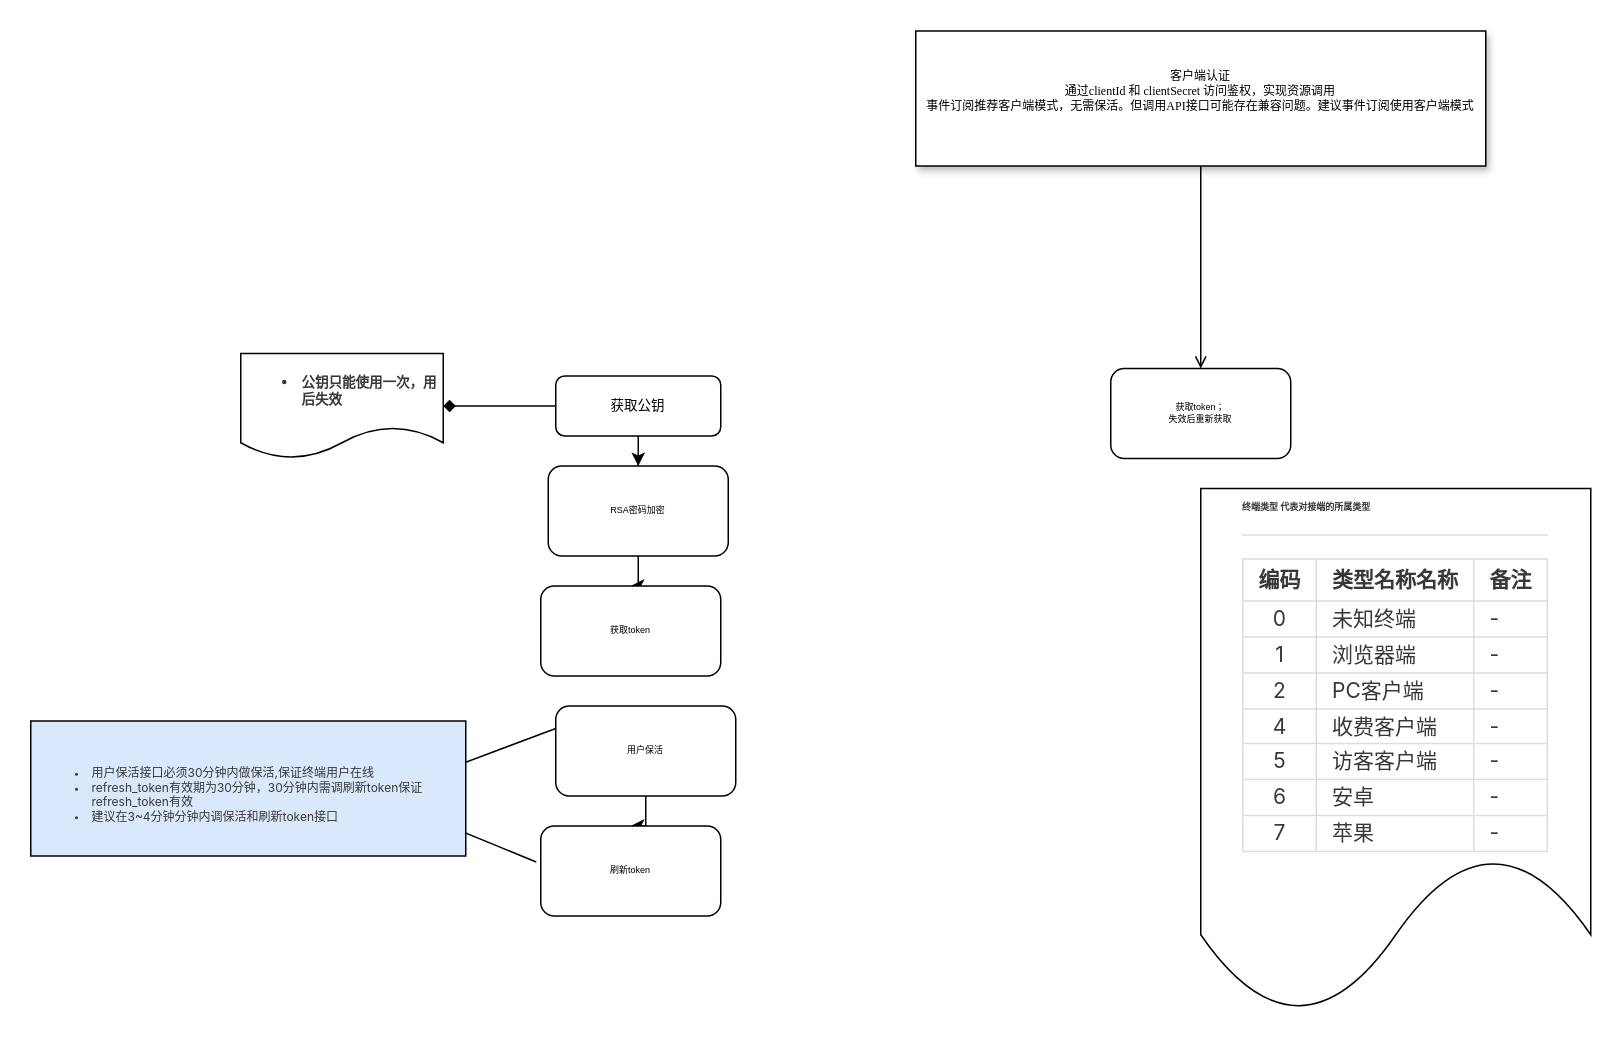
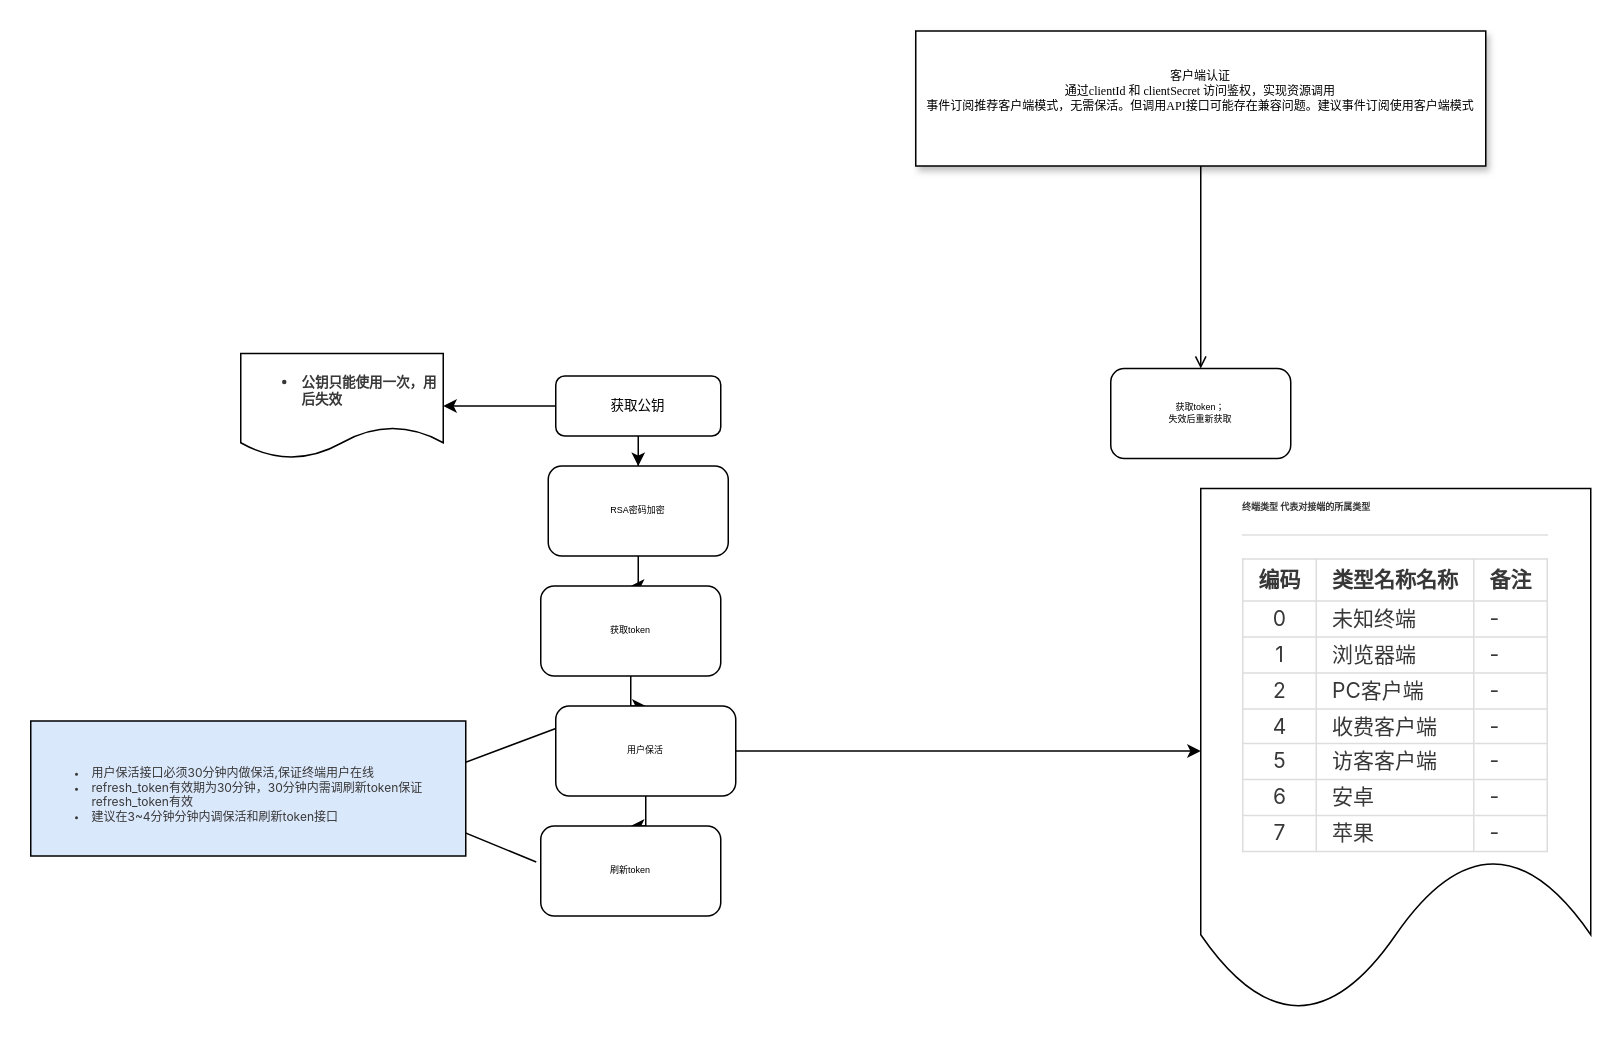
(456, 406) -> (455, 406)
none -> (631, 693)
none -> (963, 751)
